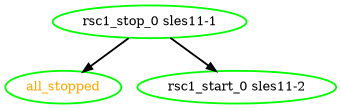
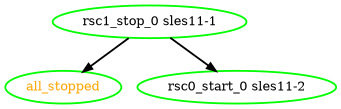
(237, 87) -> (237, 87)
